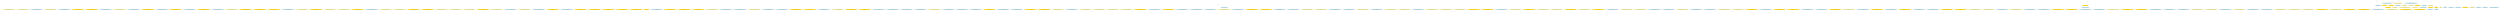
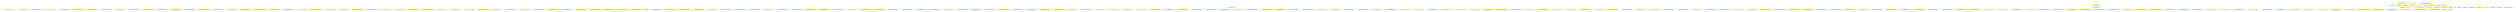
none -> (754, 10)
